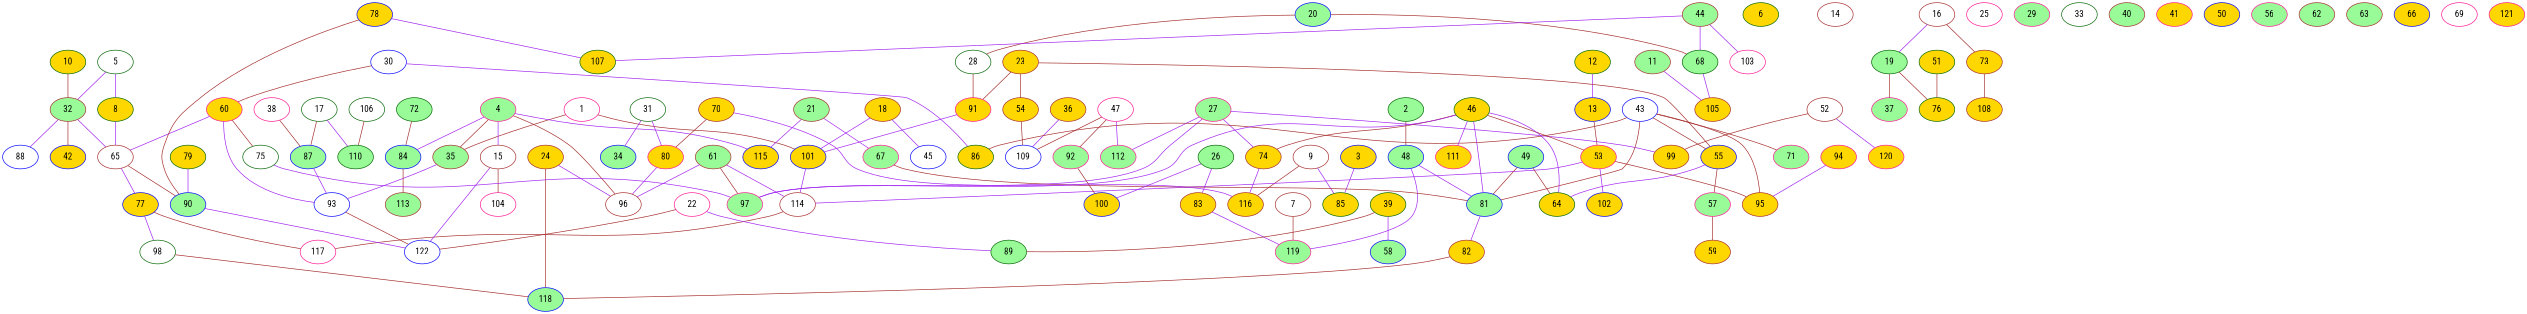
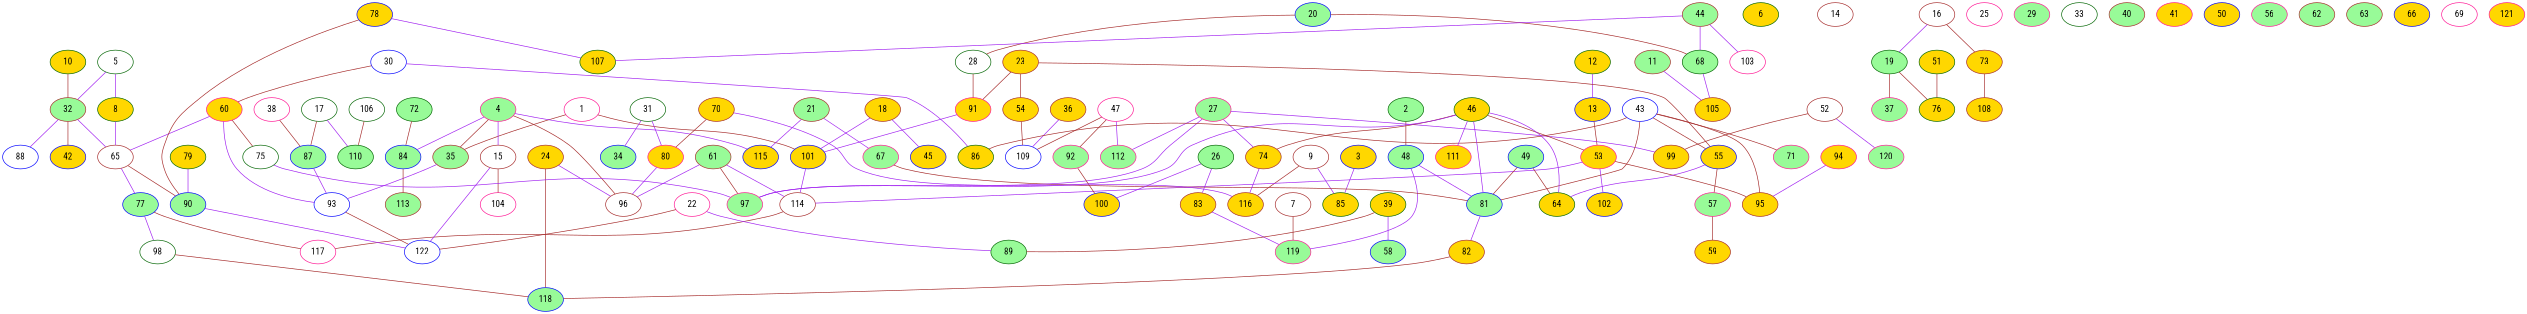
(928, 157) -> (928, 157)
(1886, 157) -> (1886, 157)
(141, 205) -> (141, 205)
